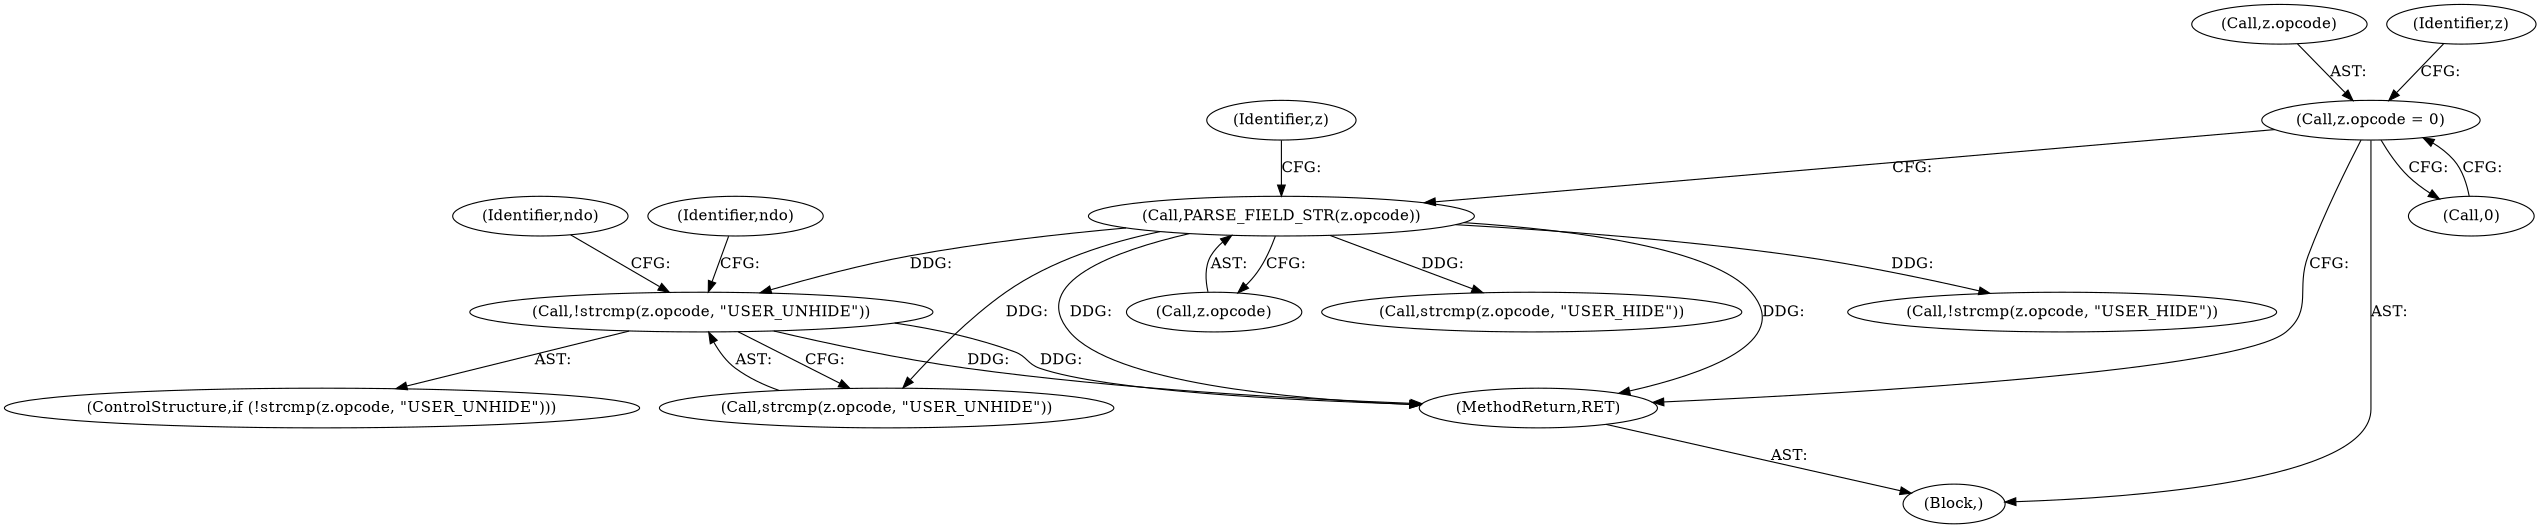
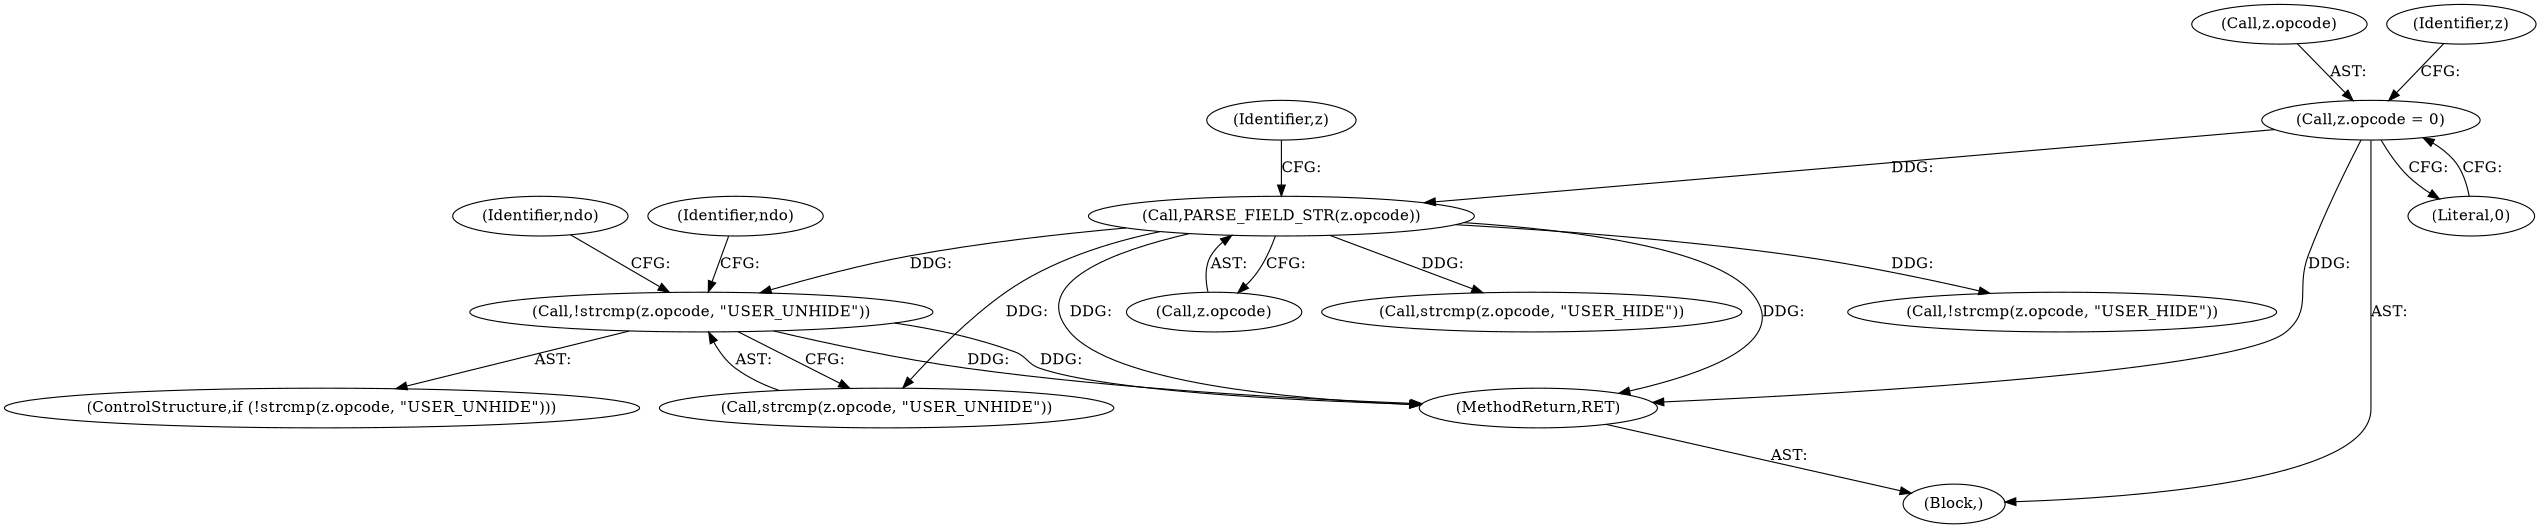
(1915, 168) -> (1915, 168)
(2471, 216) -> (2471, 216)
(2332, 264) -> (2332, 264)
